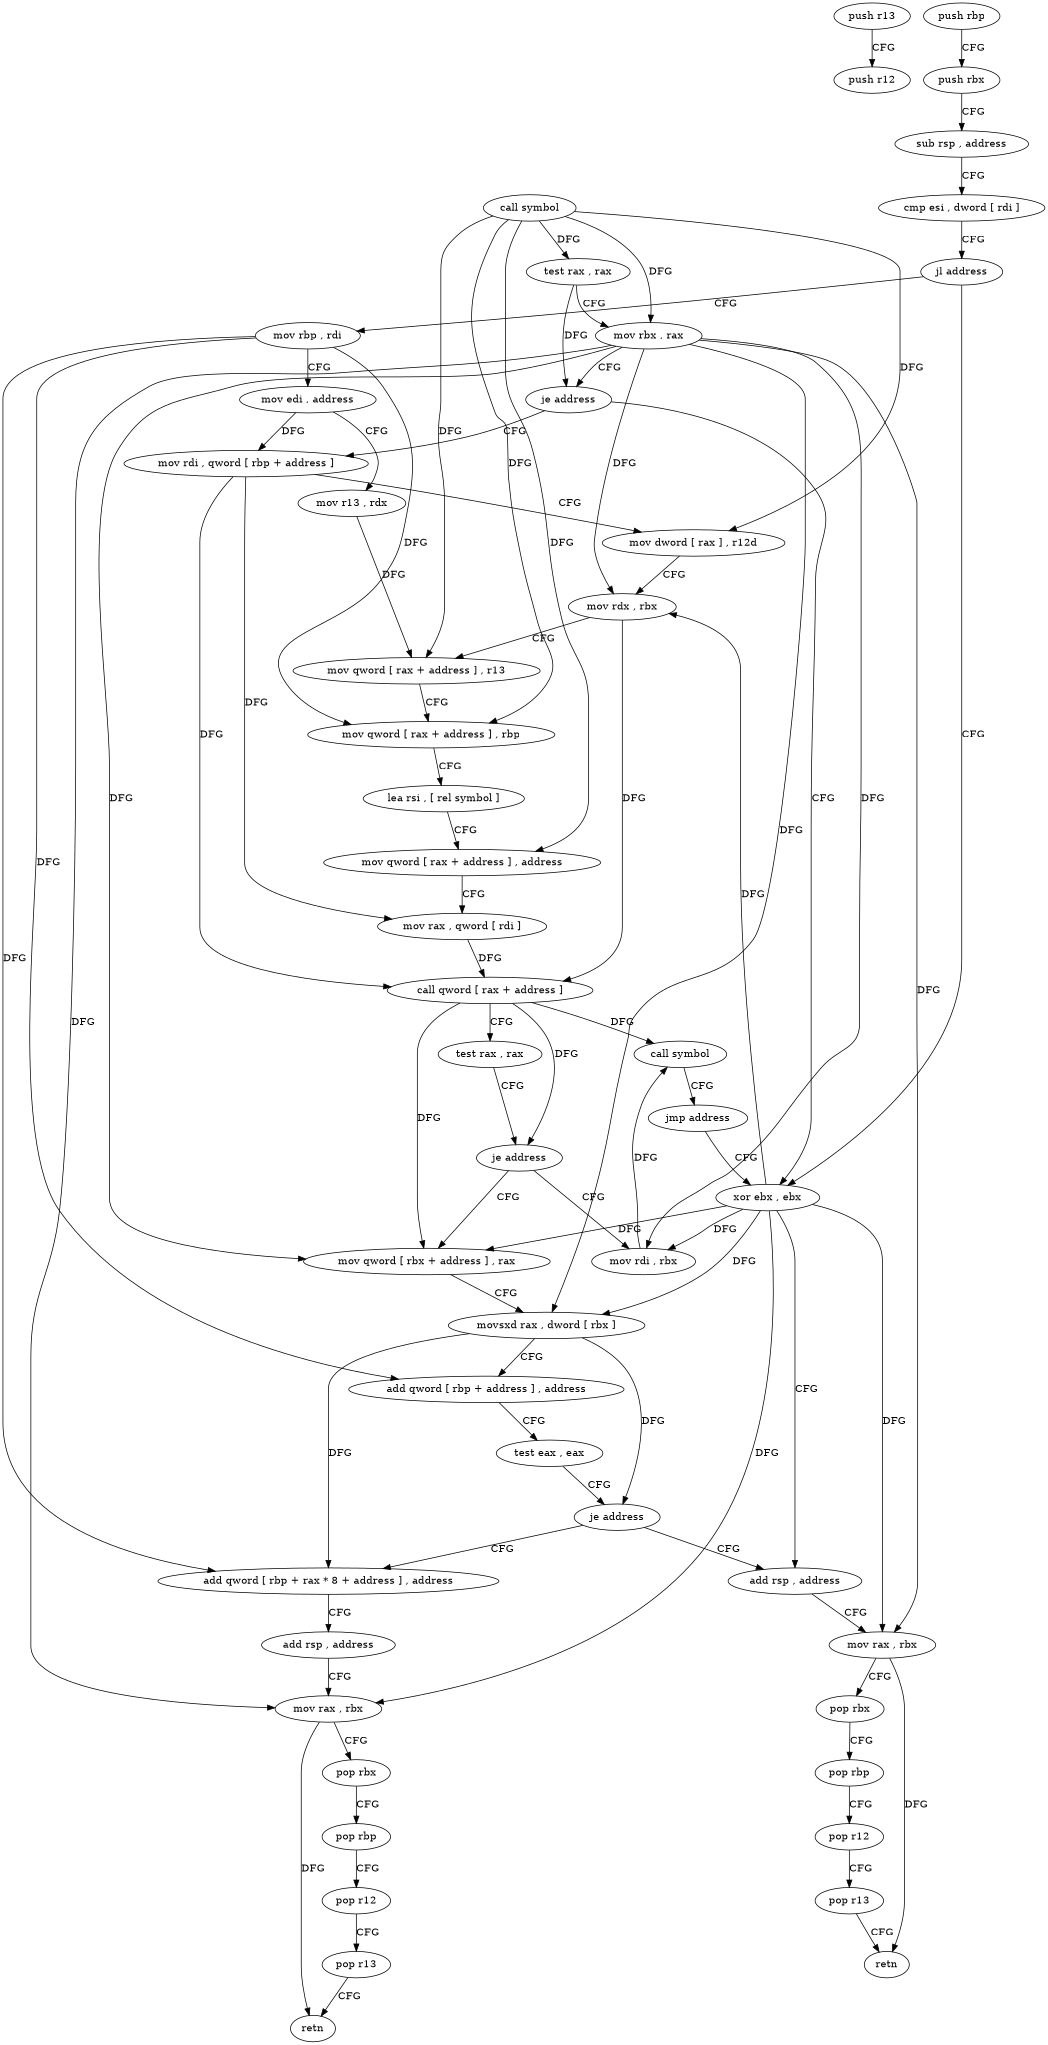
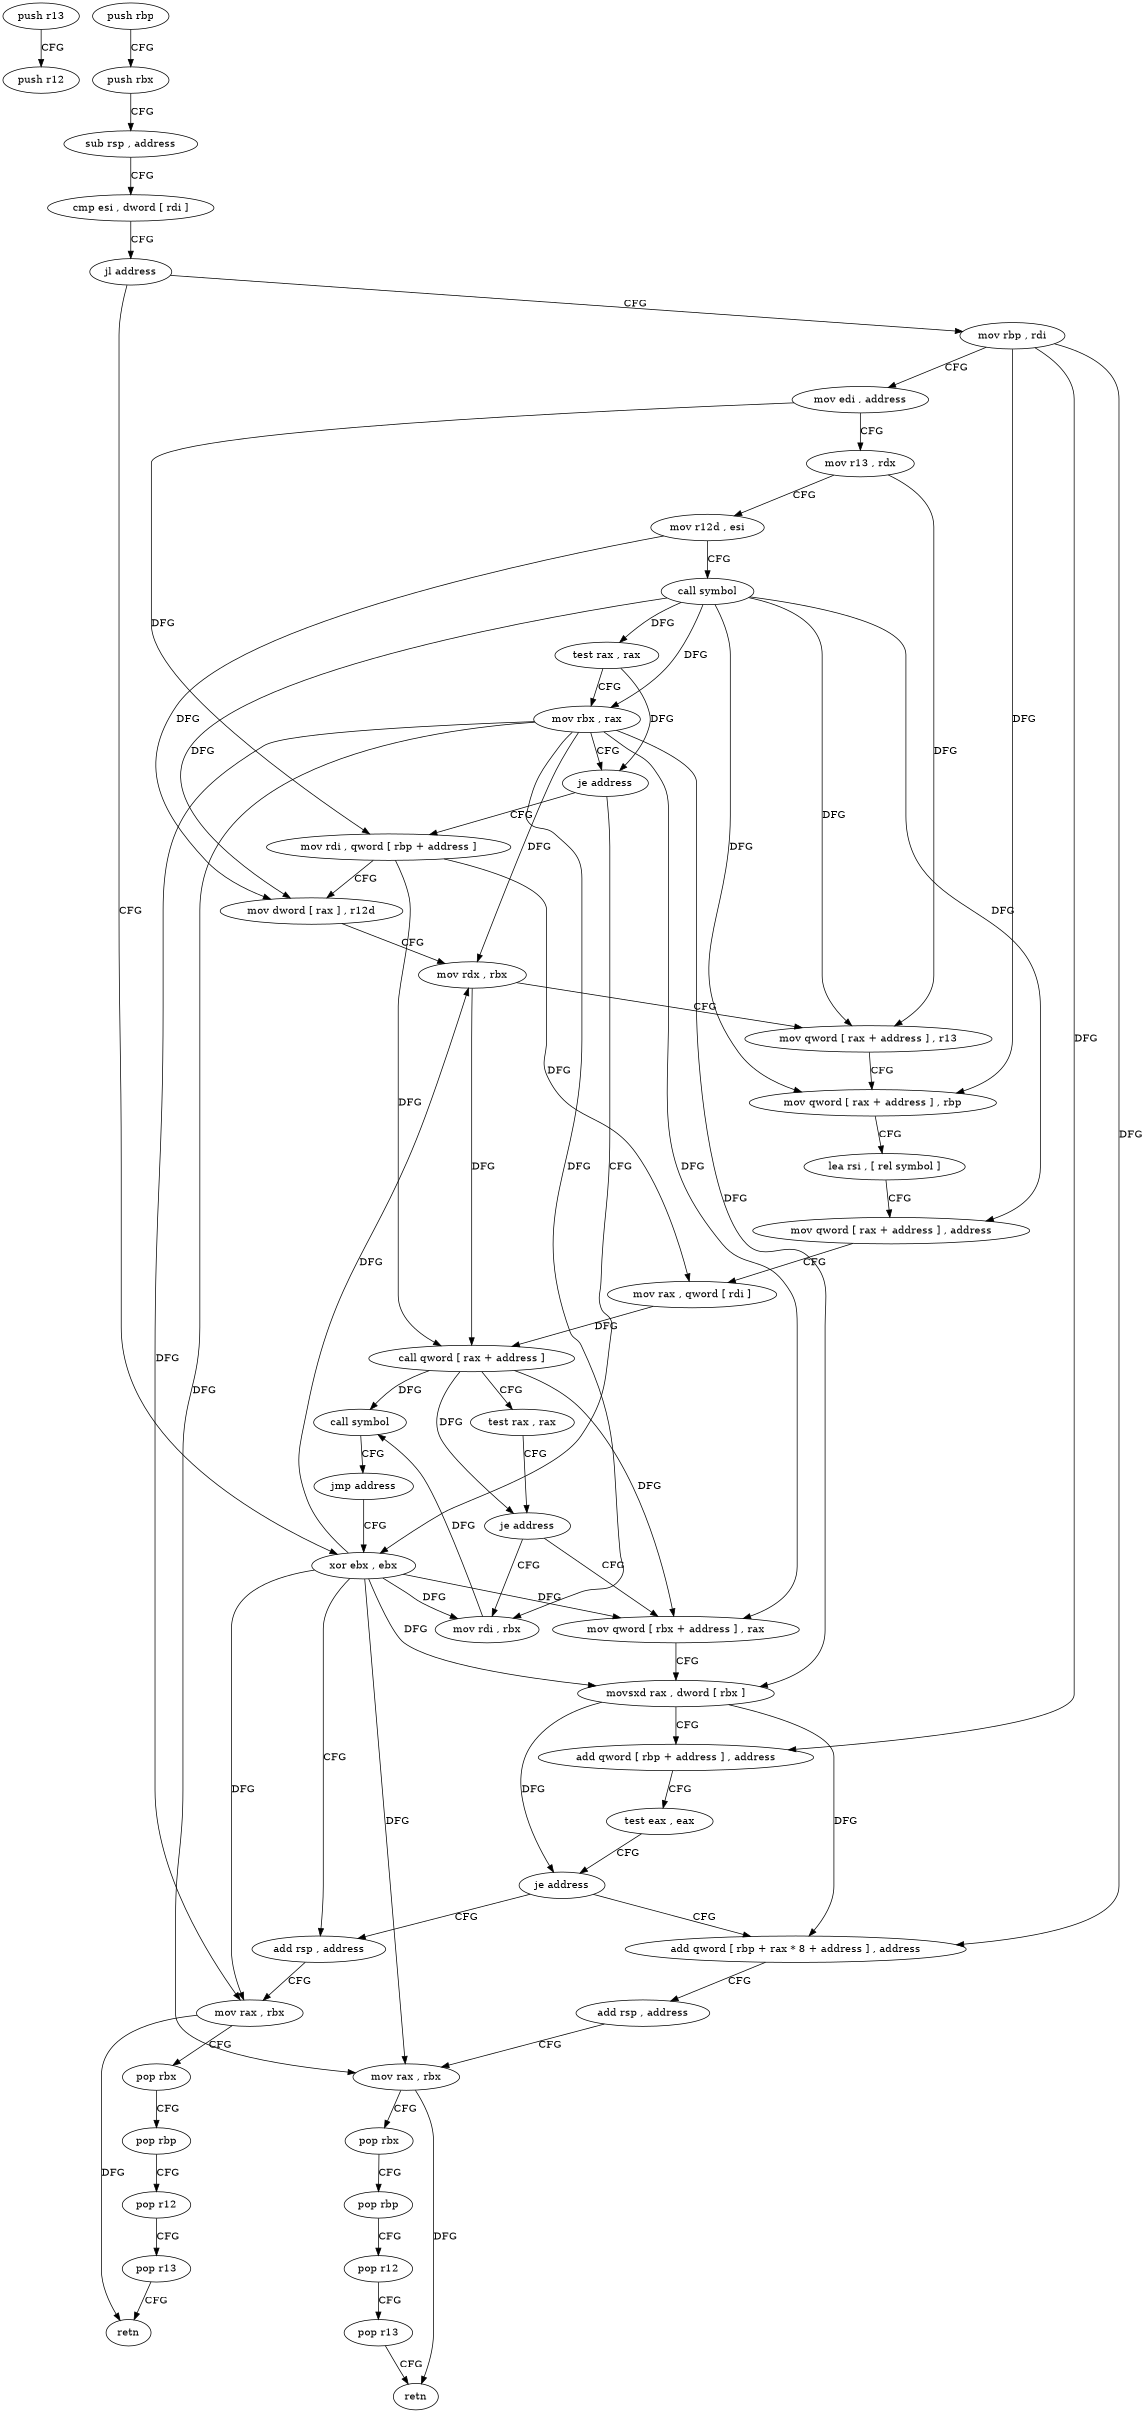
none -> (708, 528)
